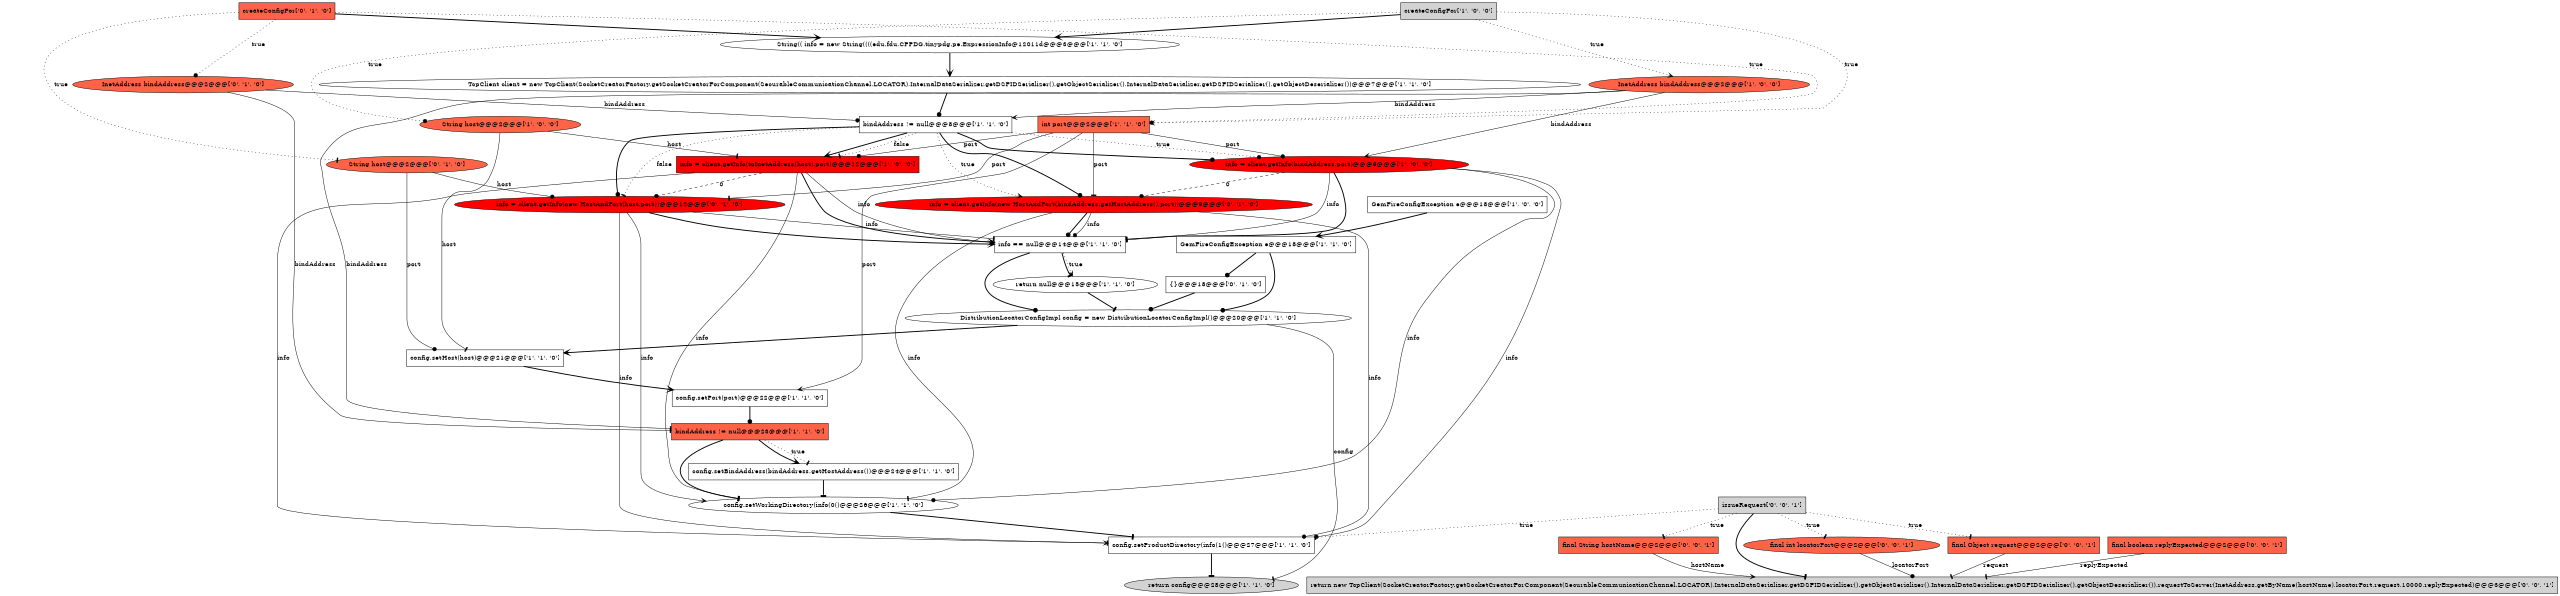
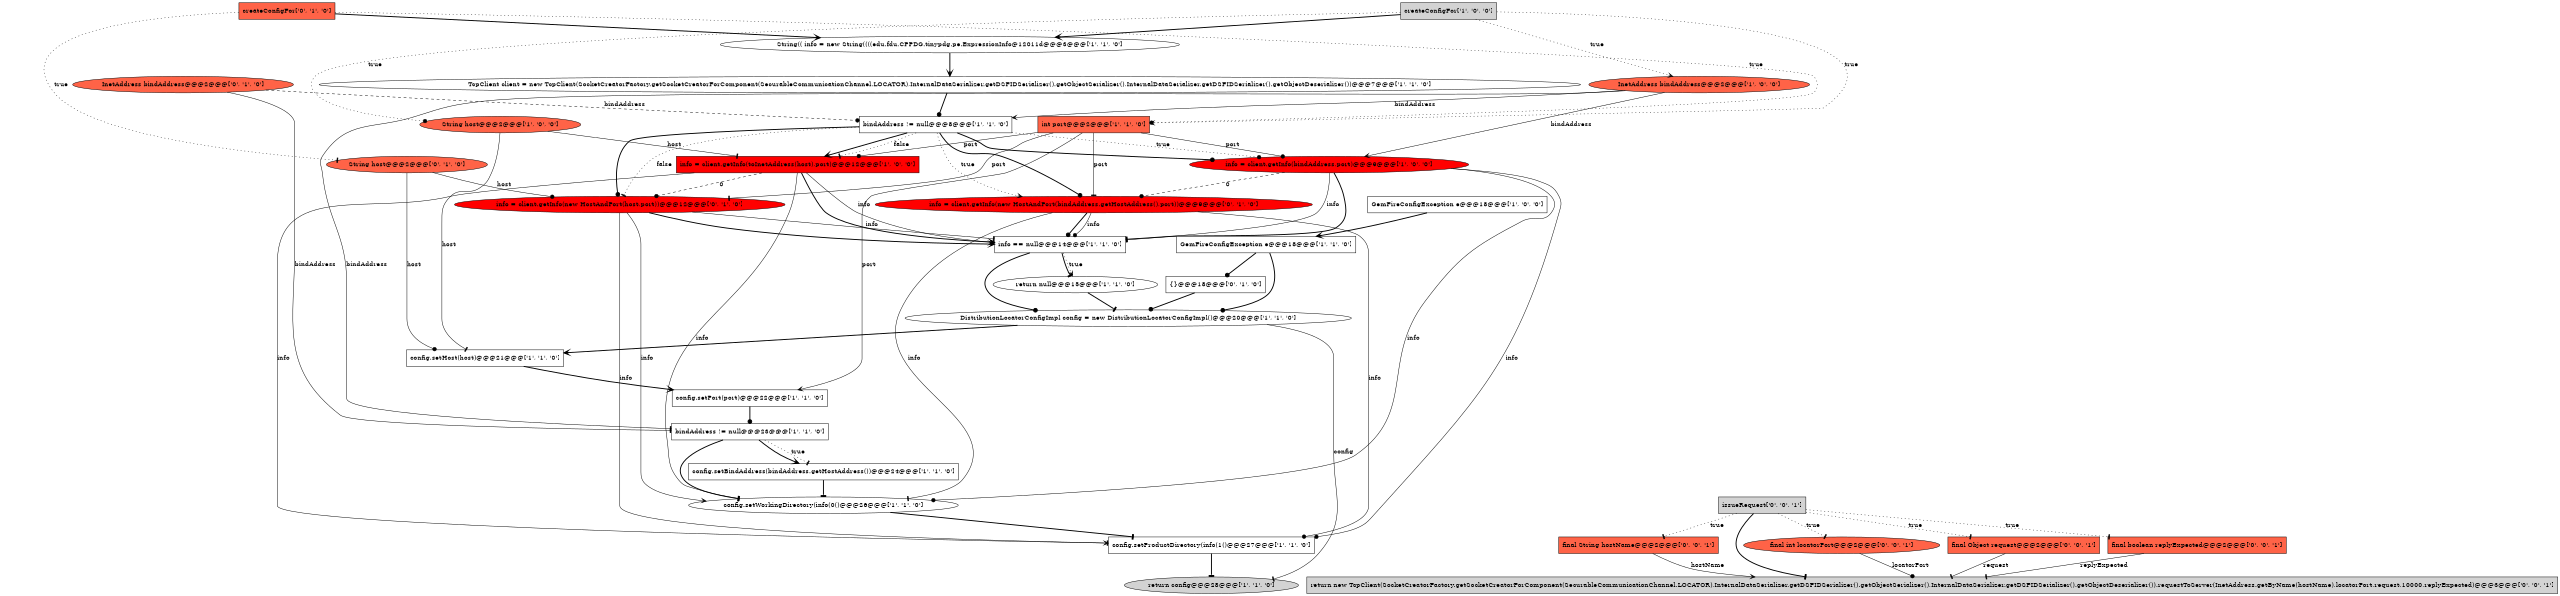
(236, 47) -> none
(561, 106) -> (561, 106)
(414, 265) -> (414, 265)
(750, 432) -> (750, 432)
(1518, 523) -> (1957, 523)
